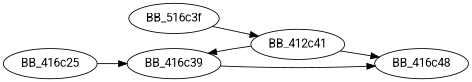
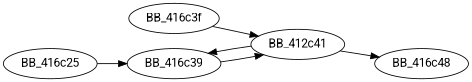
(174, 18) -> (174, 18)
(294, 68) -> (238, 59)
